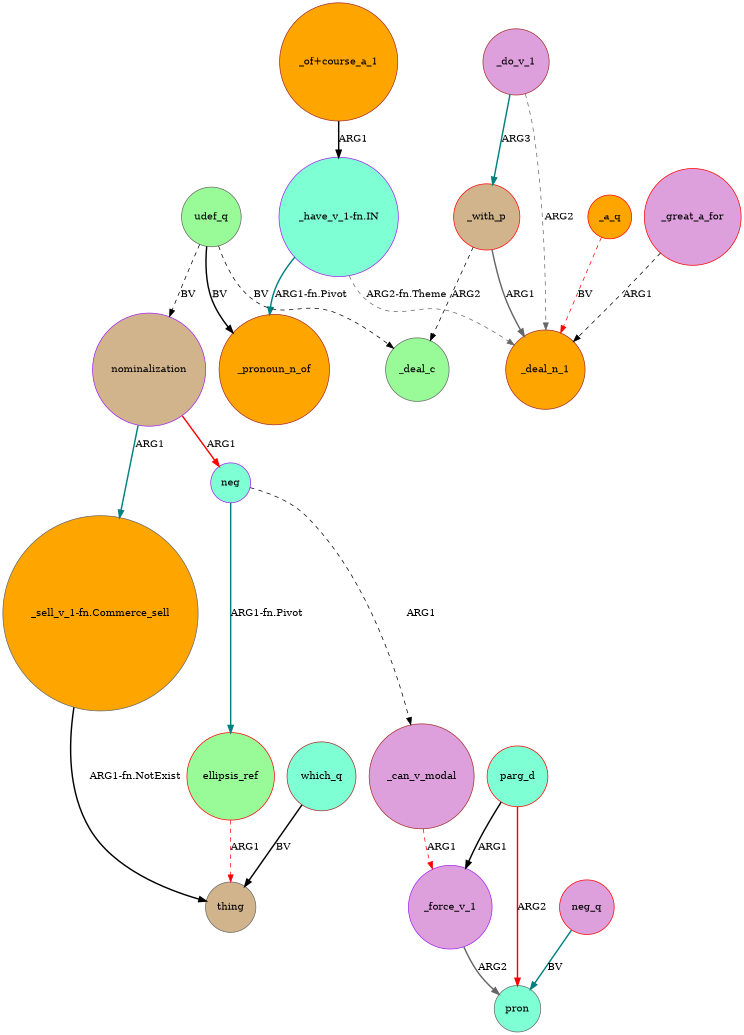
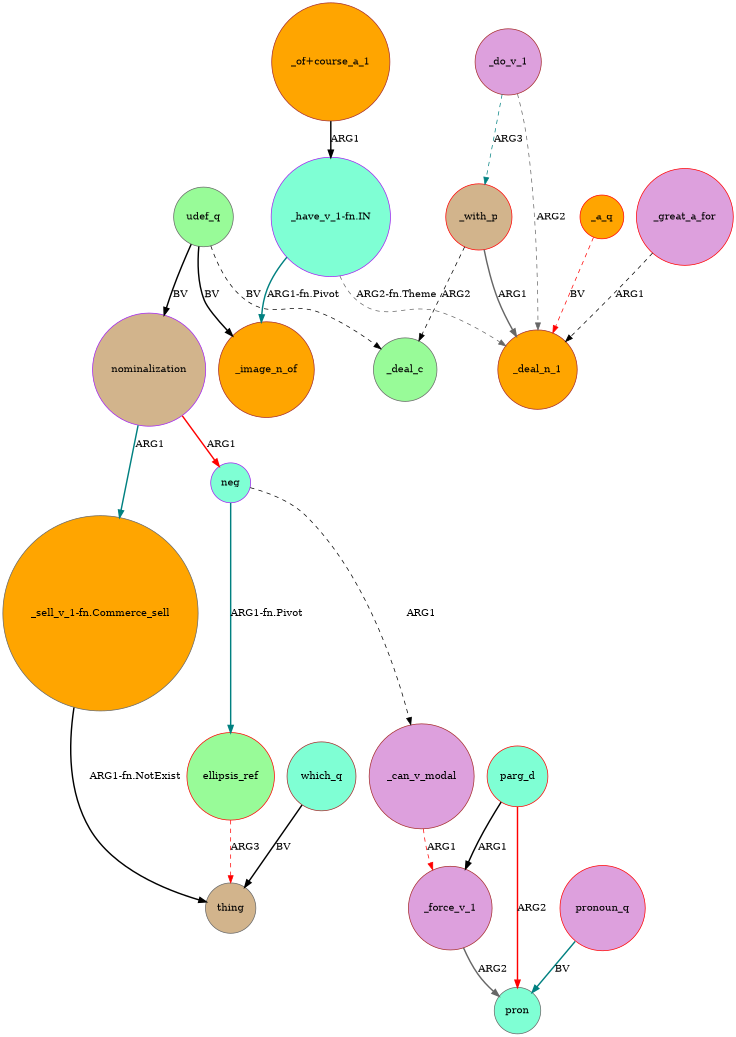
(502, 136) -> (494, 136)
(186, 277) -> (178, 276)
(274, 370) -> (266, 370)
(245, 847) -> (245, 847)
(450, 907) -> (450, 908)
(587, 907) -> (603, 908)
